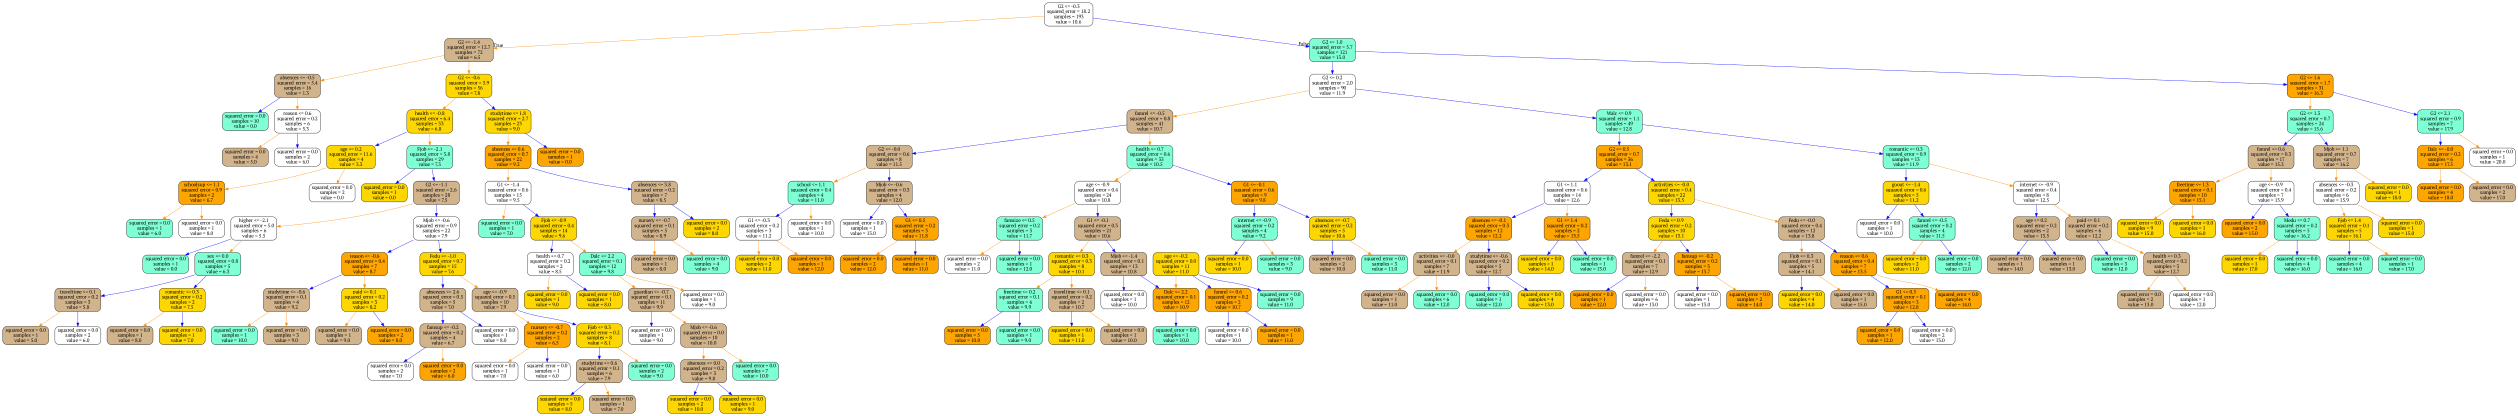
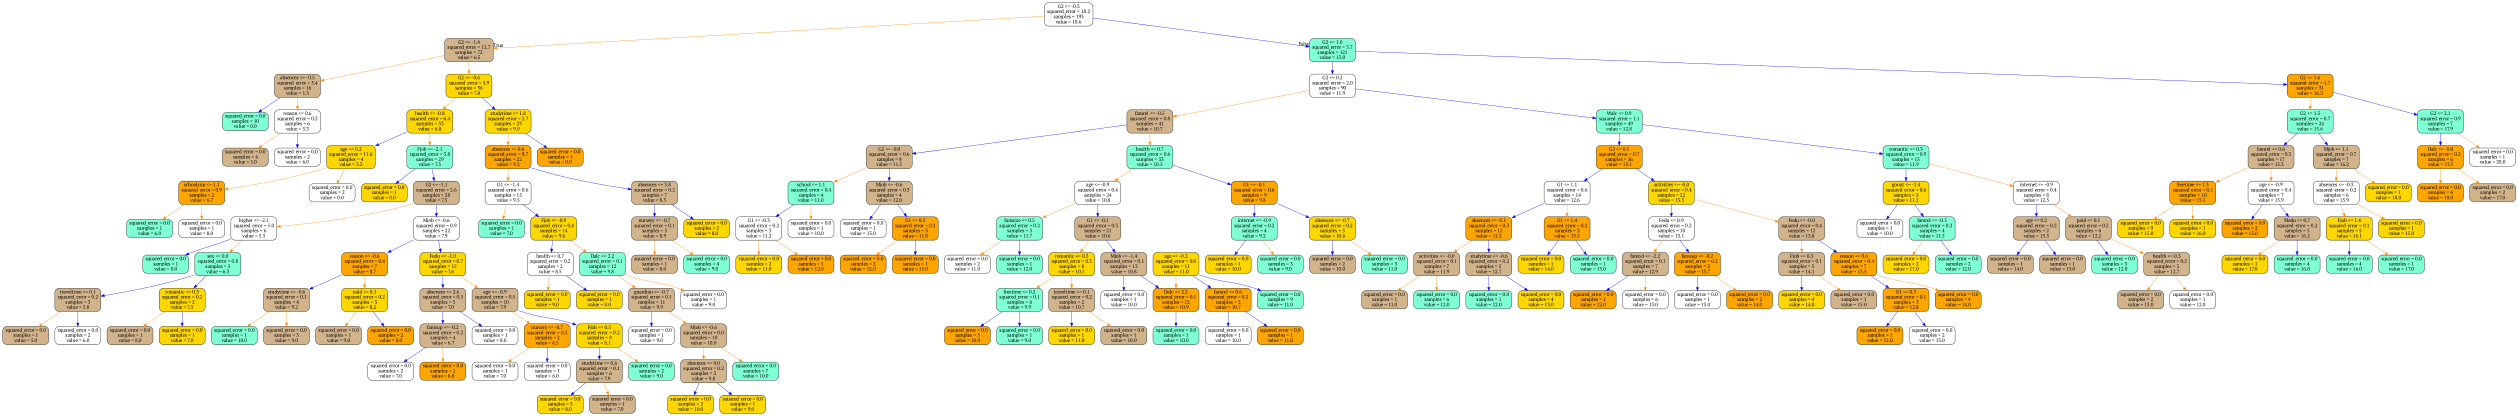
(1671, 228) -> (1671, 228)
(2297, 228) -> (2297, 228)
